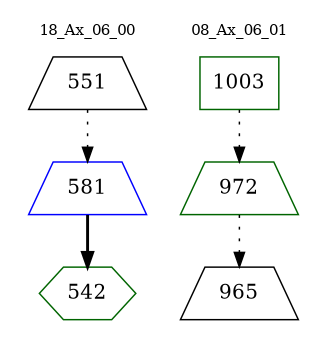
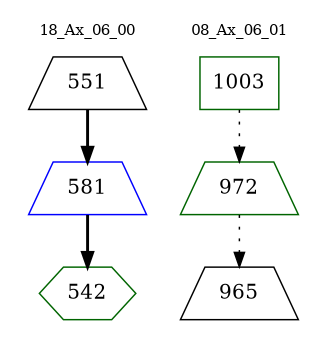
(88, 129) -> (88, 129)
